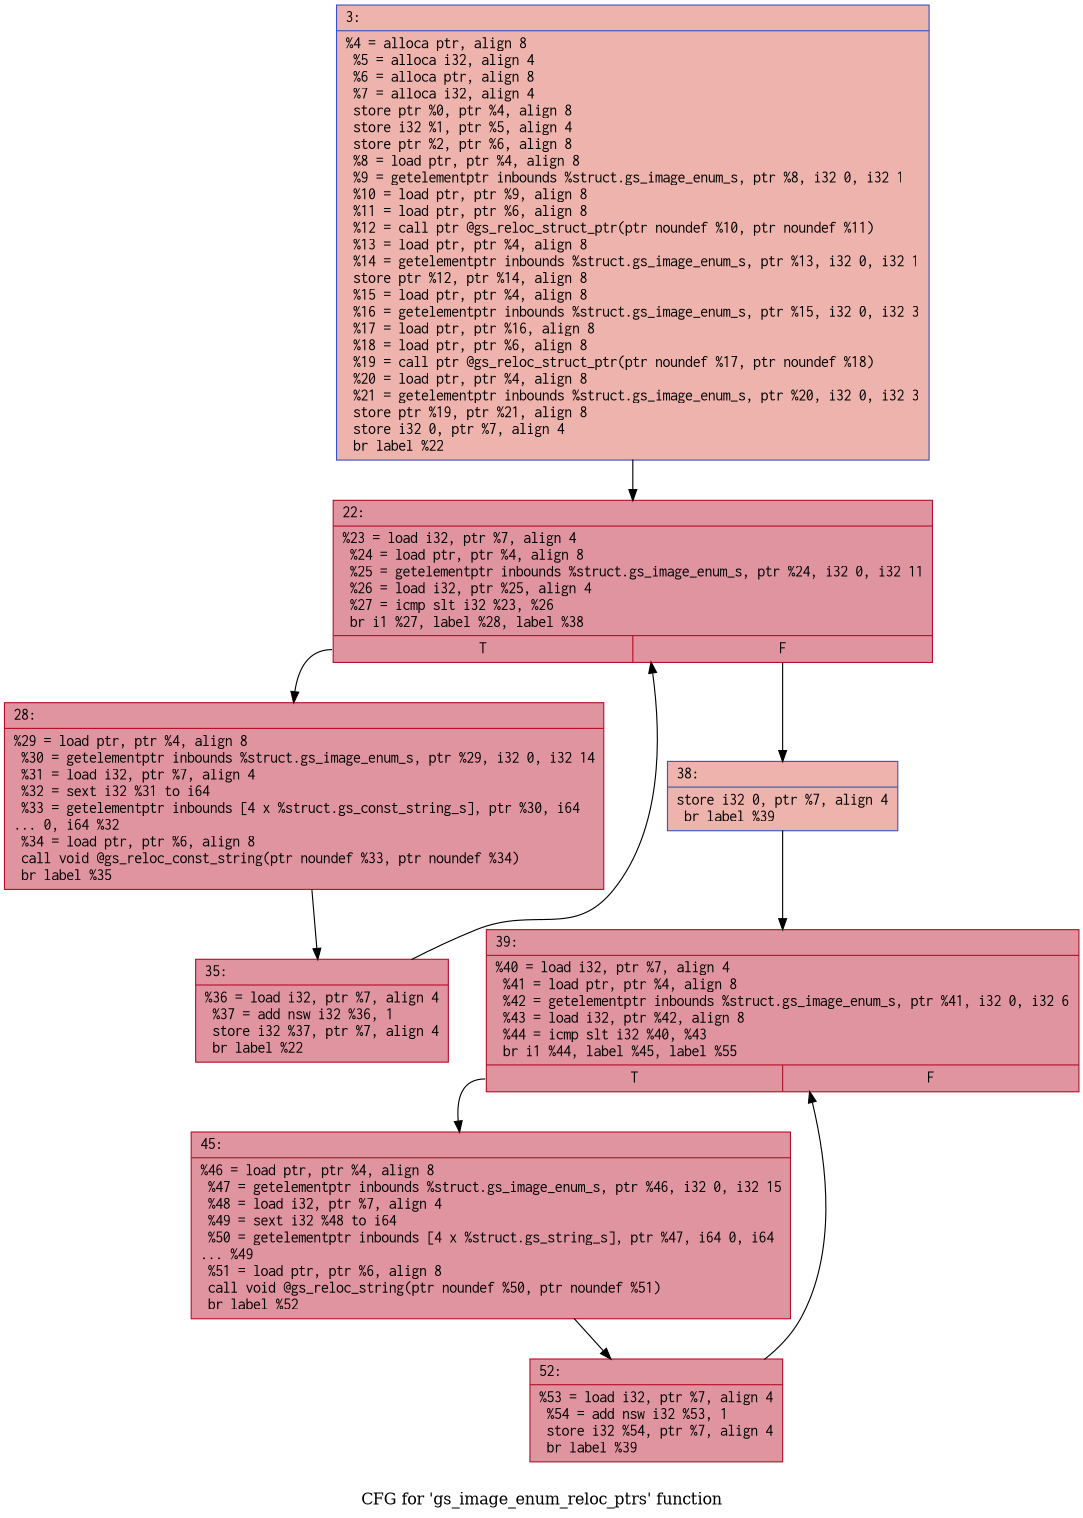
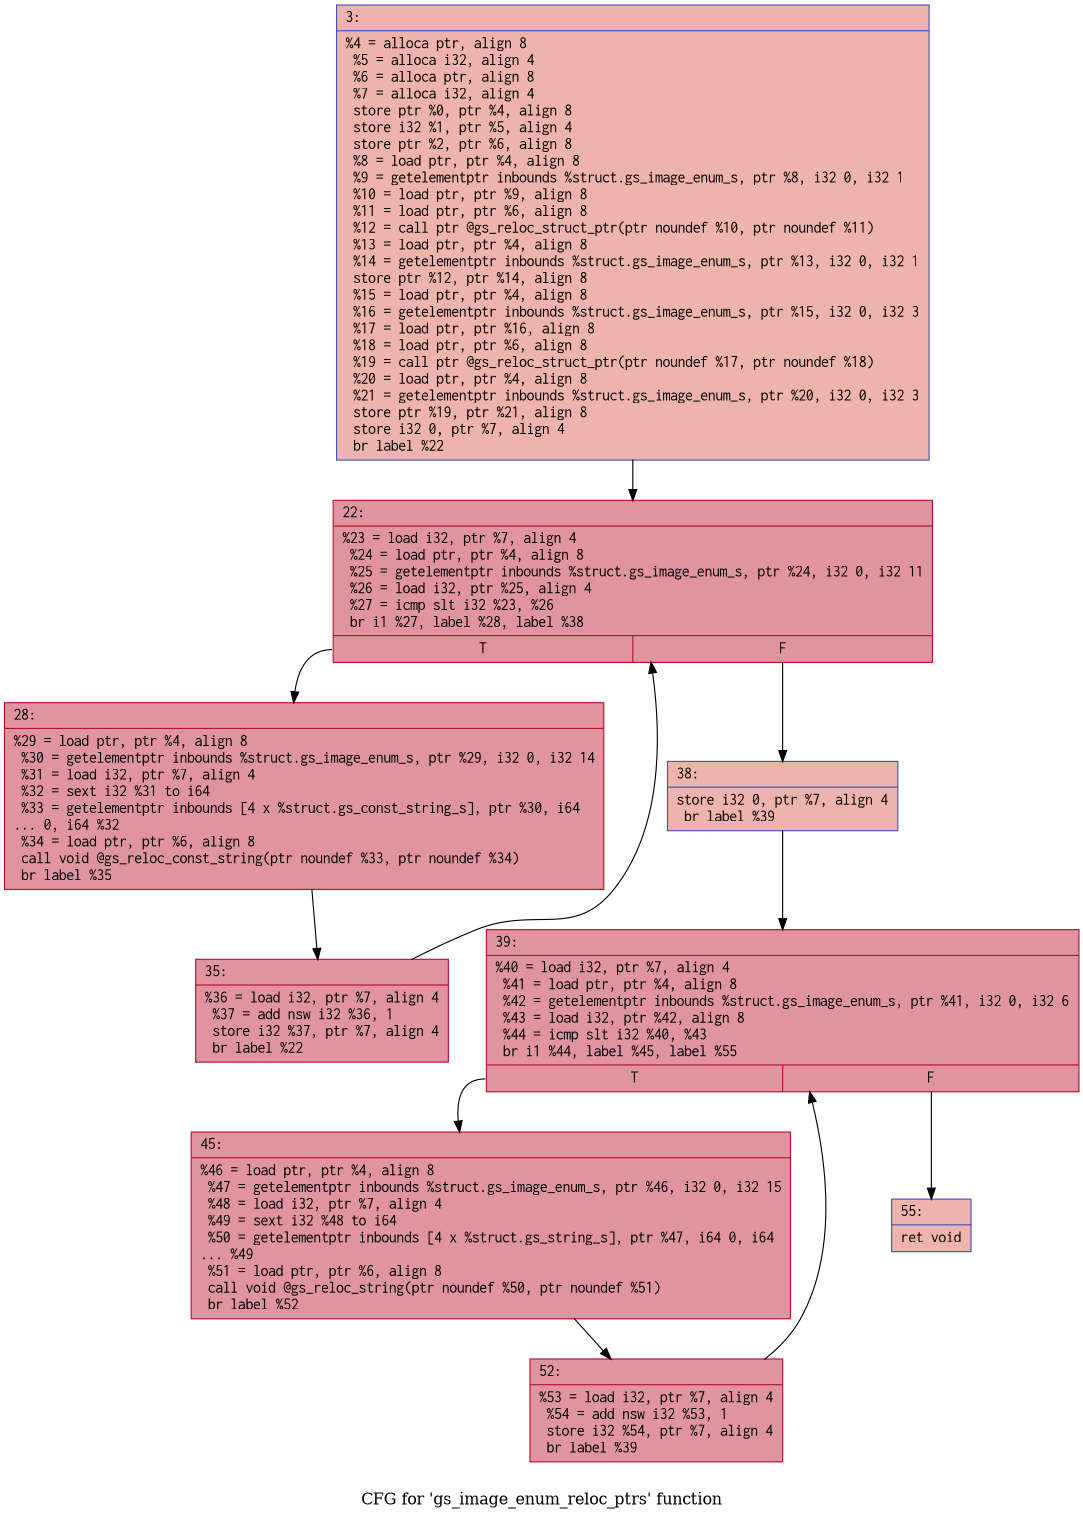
none -> (931, 1225)
